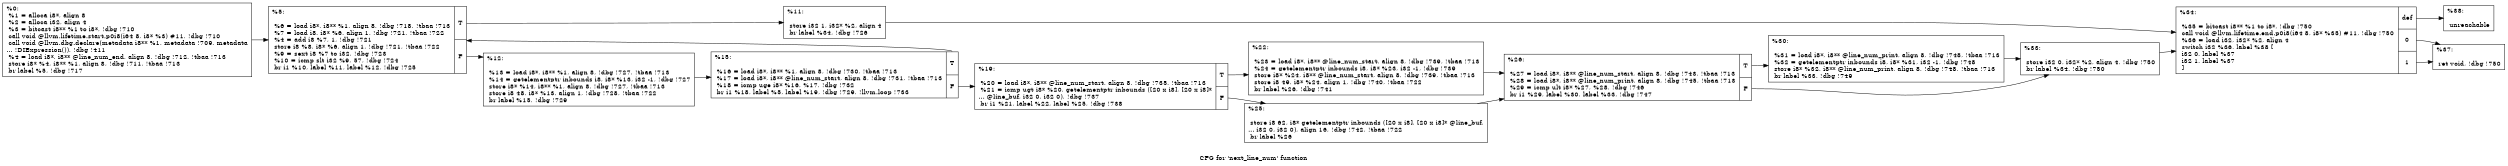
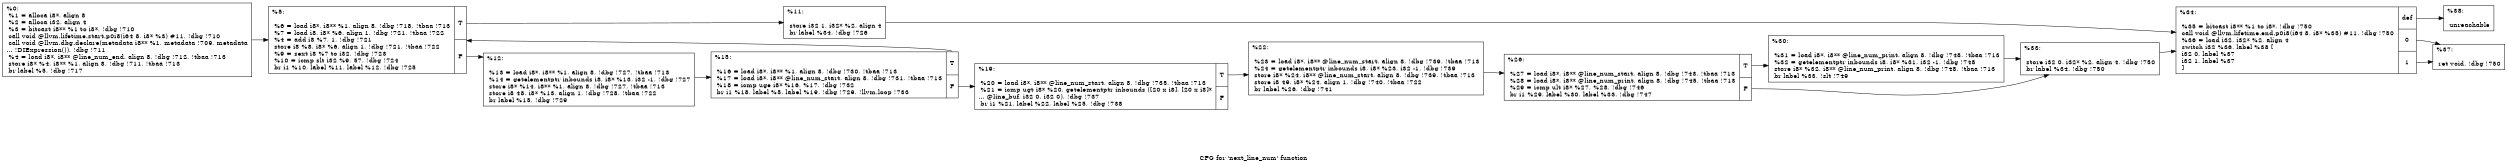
(56, 50) -> (56, 50)
(1812, 76) -> (1810, 76)
(1366, 123) -> none
